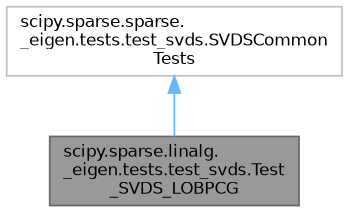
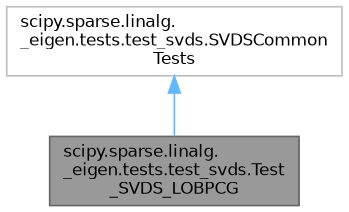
(174, 41) -> (174, 41)
